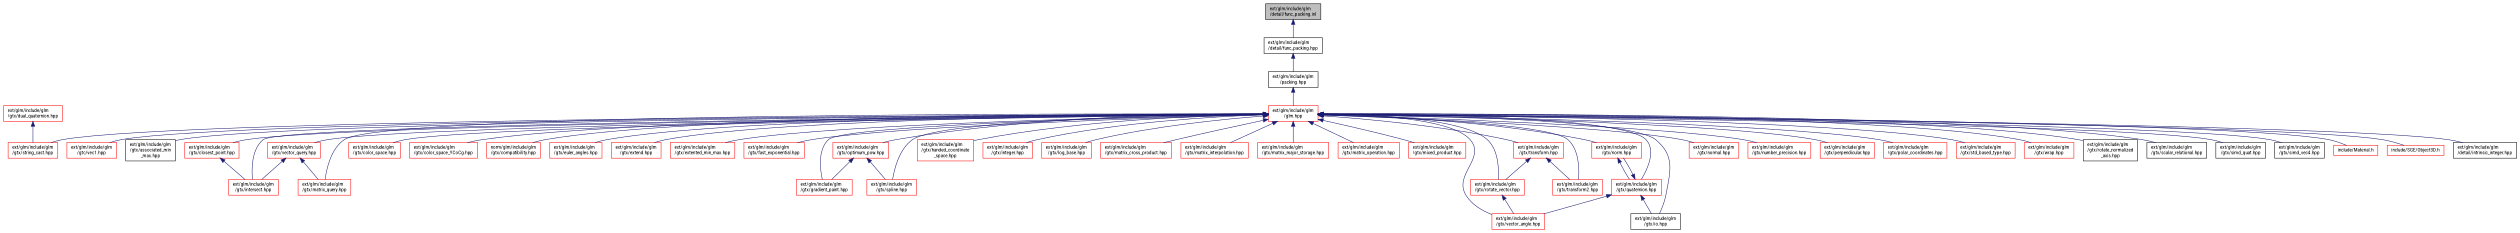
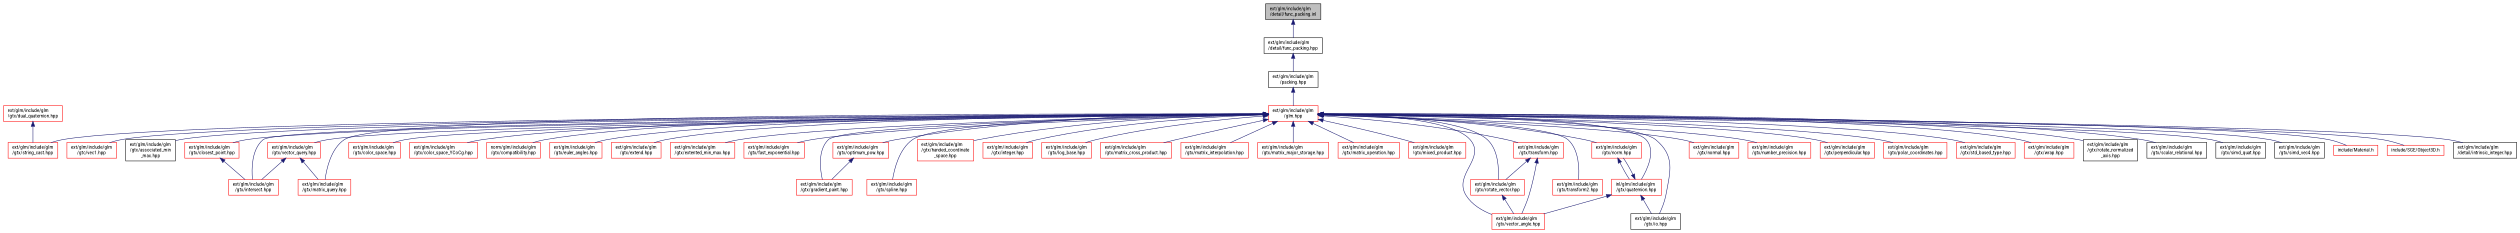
(1560, 170) -> (1531, 189)
(878, 171) -> none
(1636, 187) -> (1636, 187)
